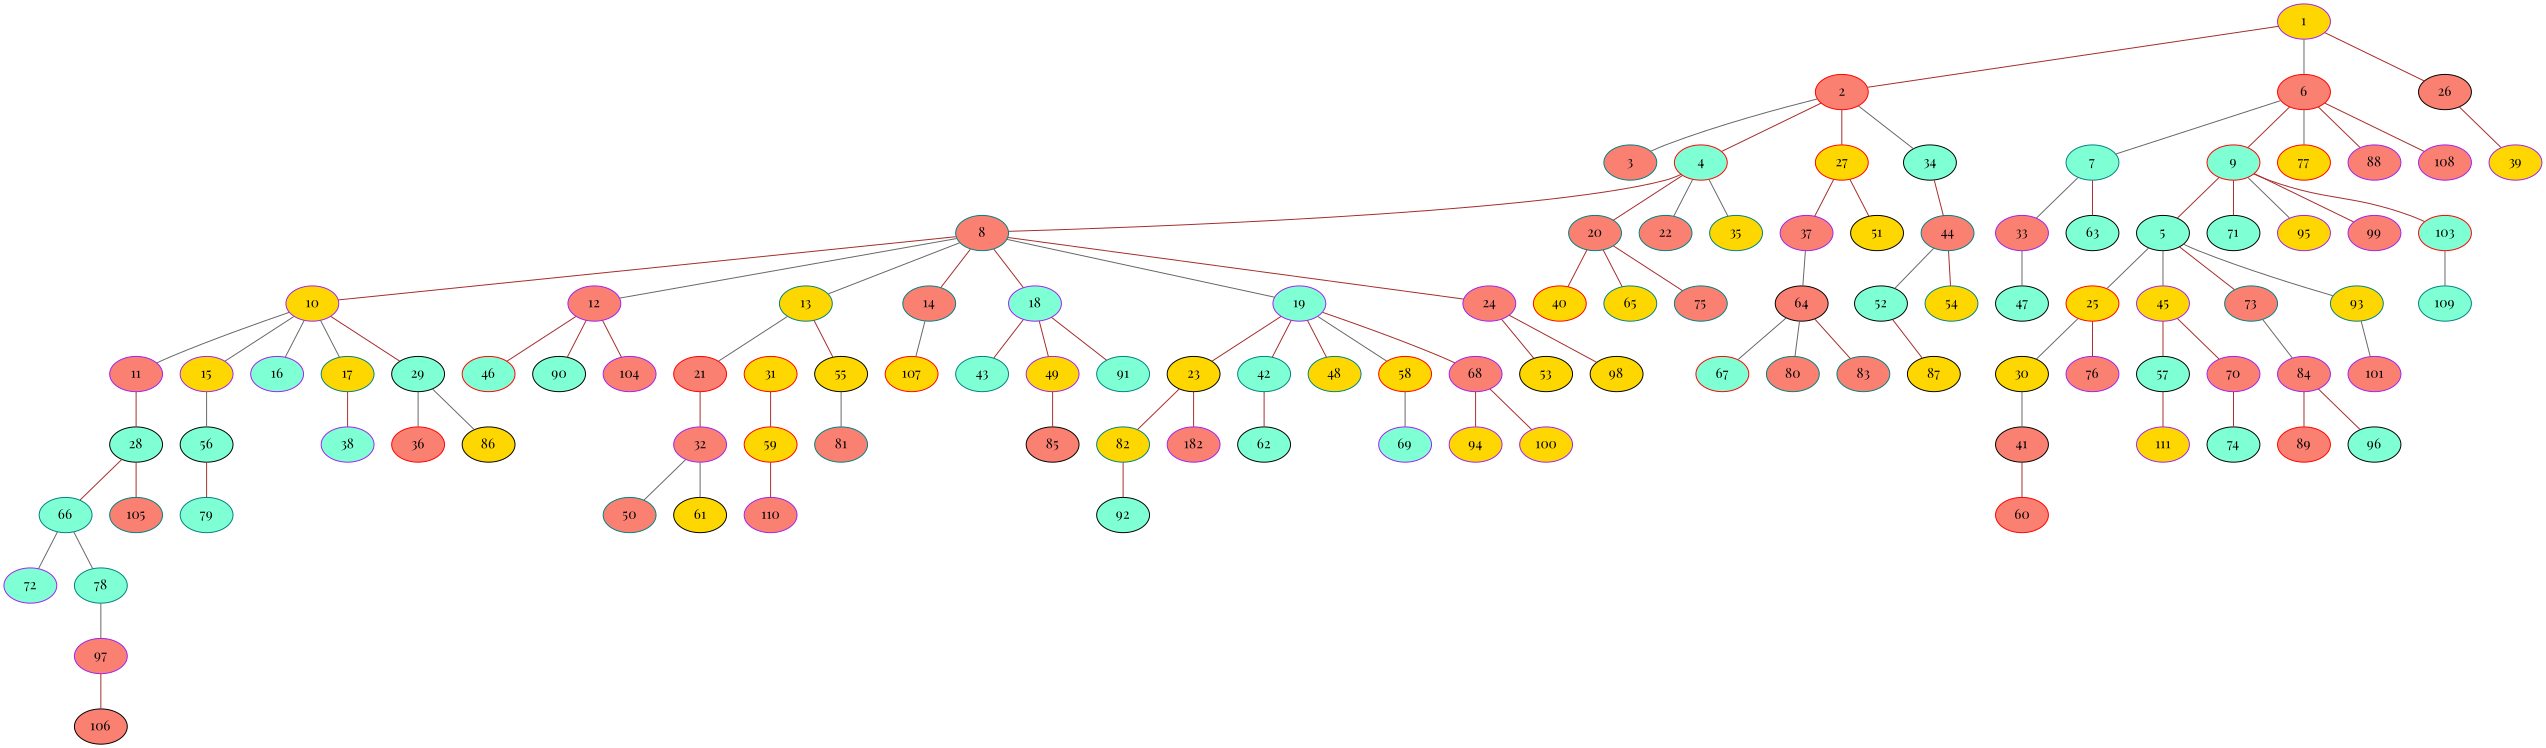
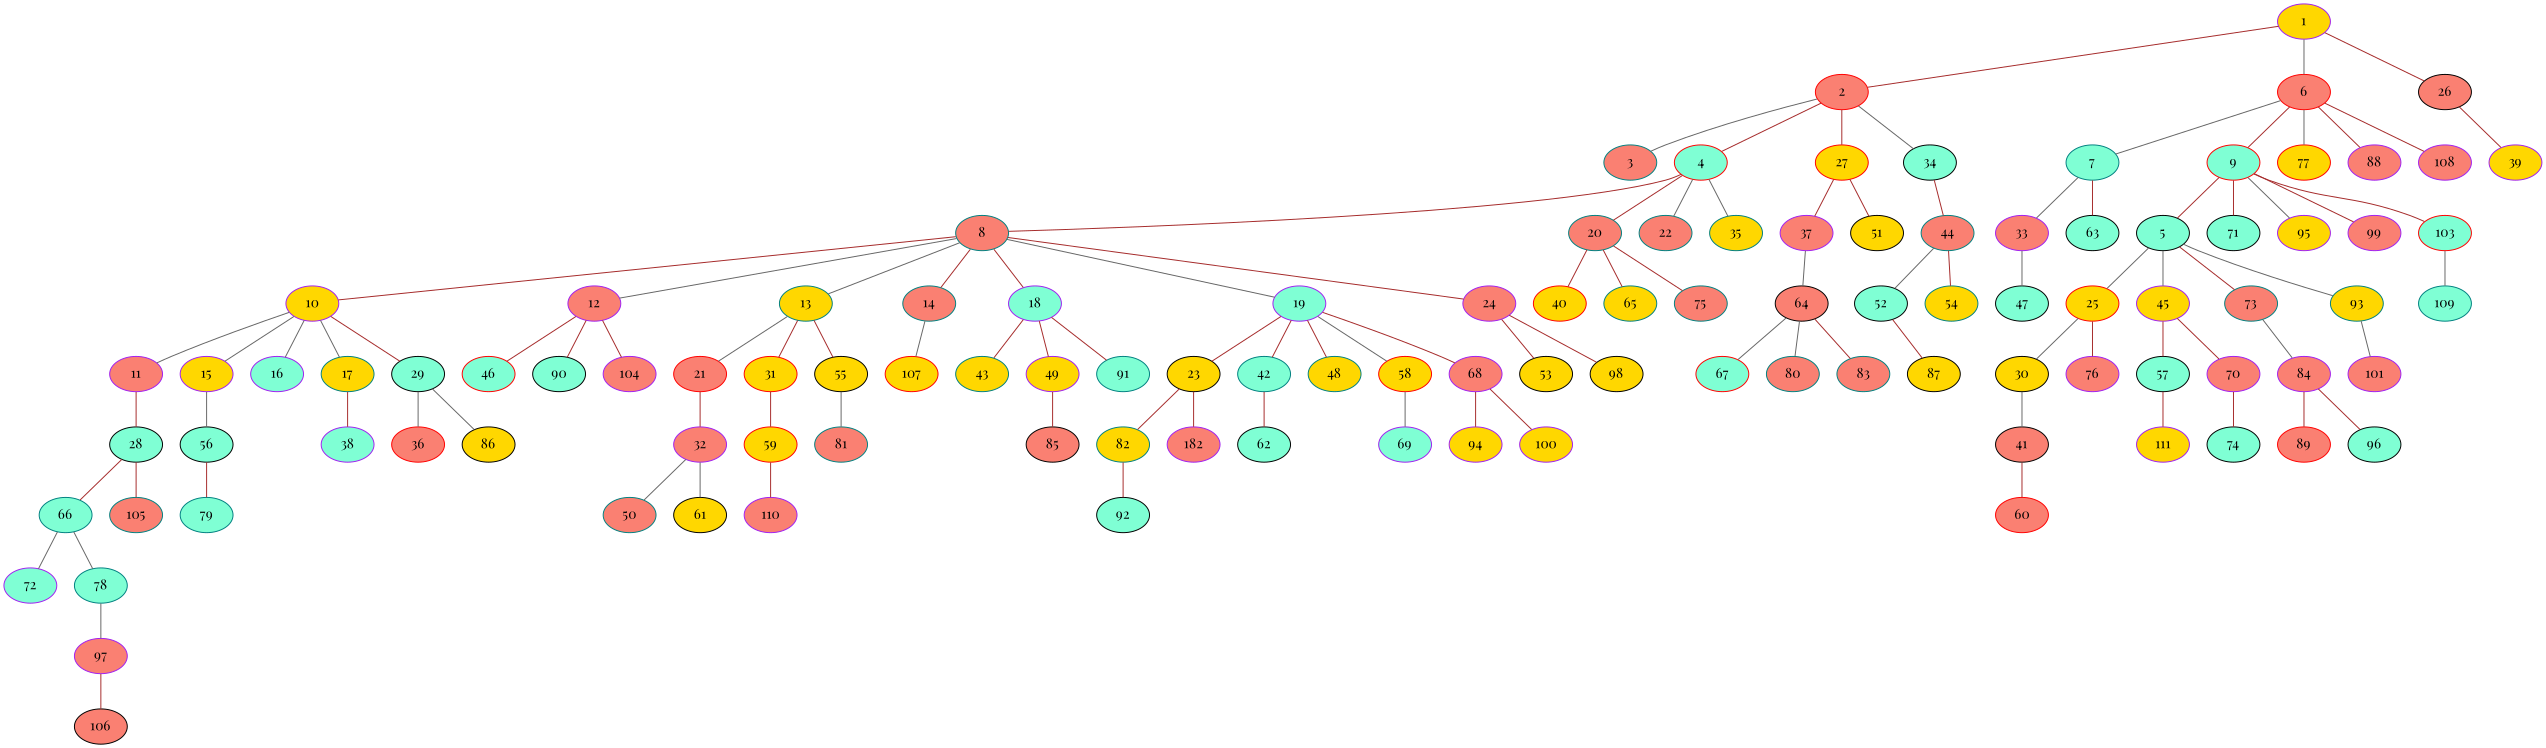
none -> (788, 339)
(982, 374) -> (982, 374)
